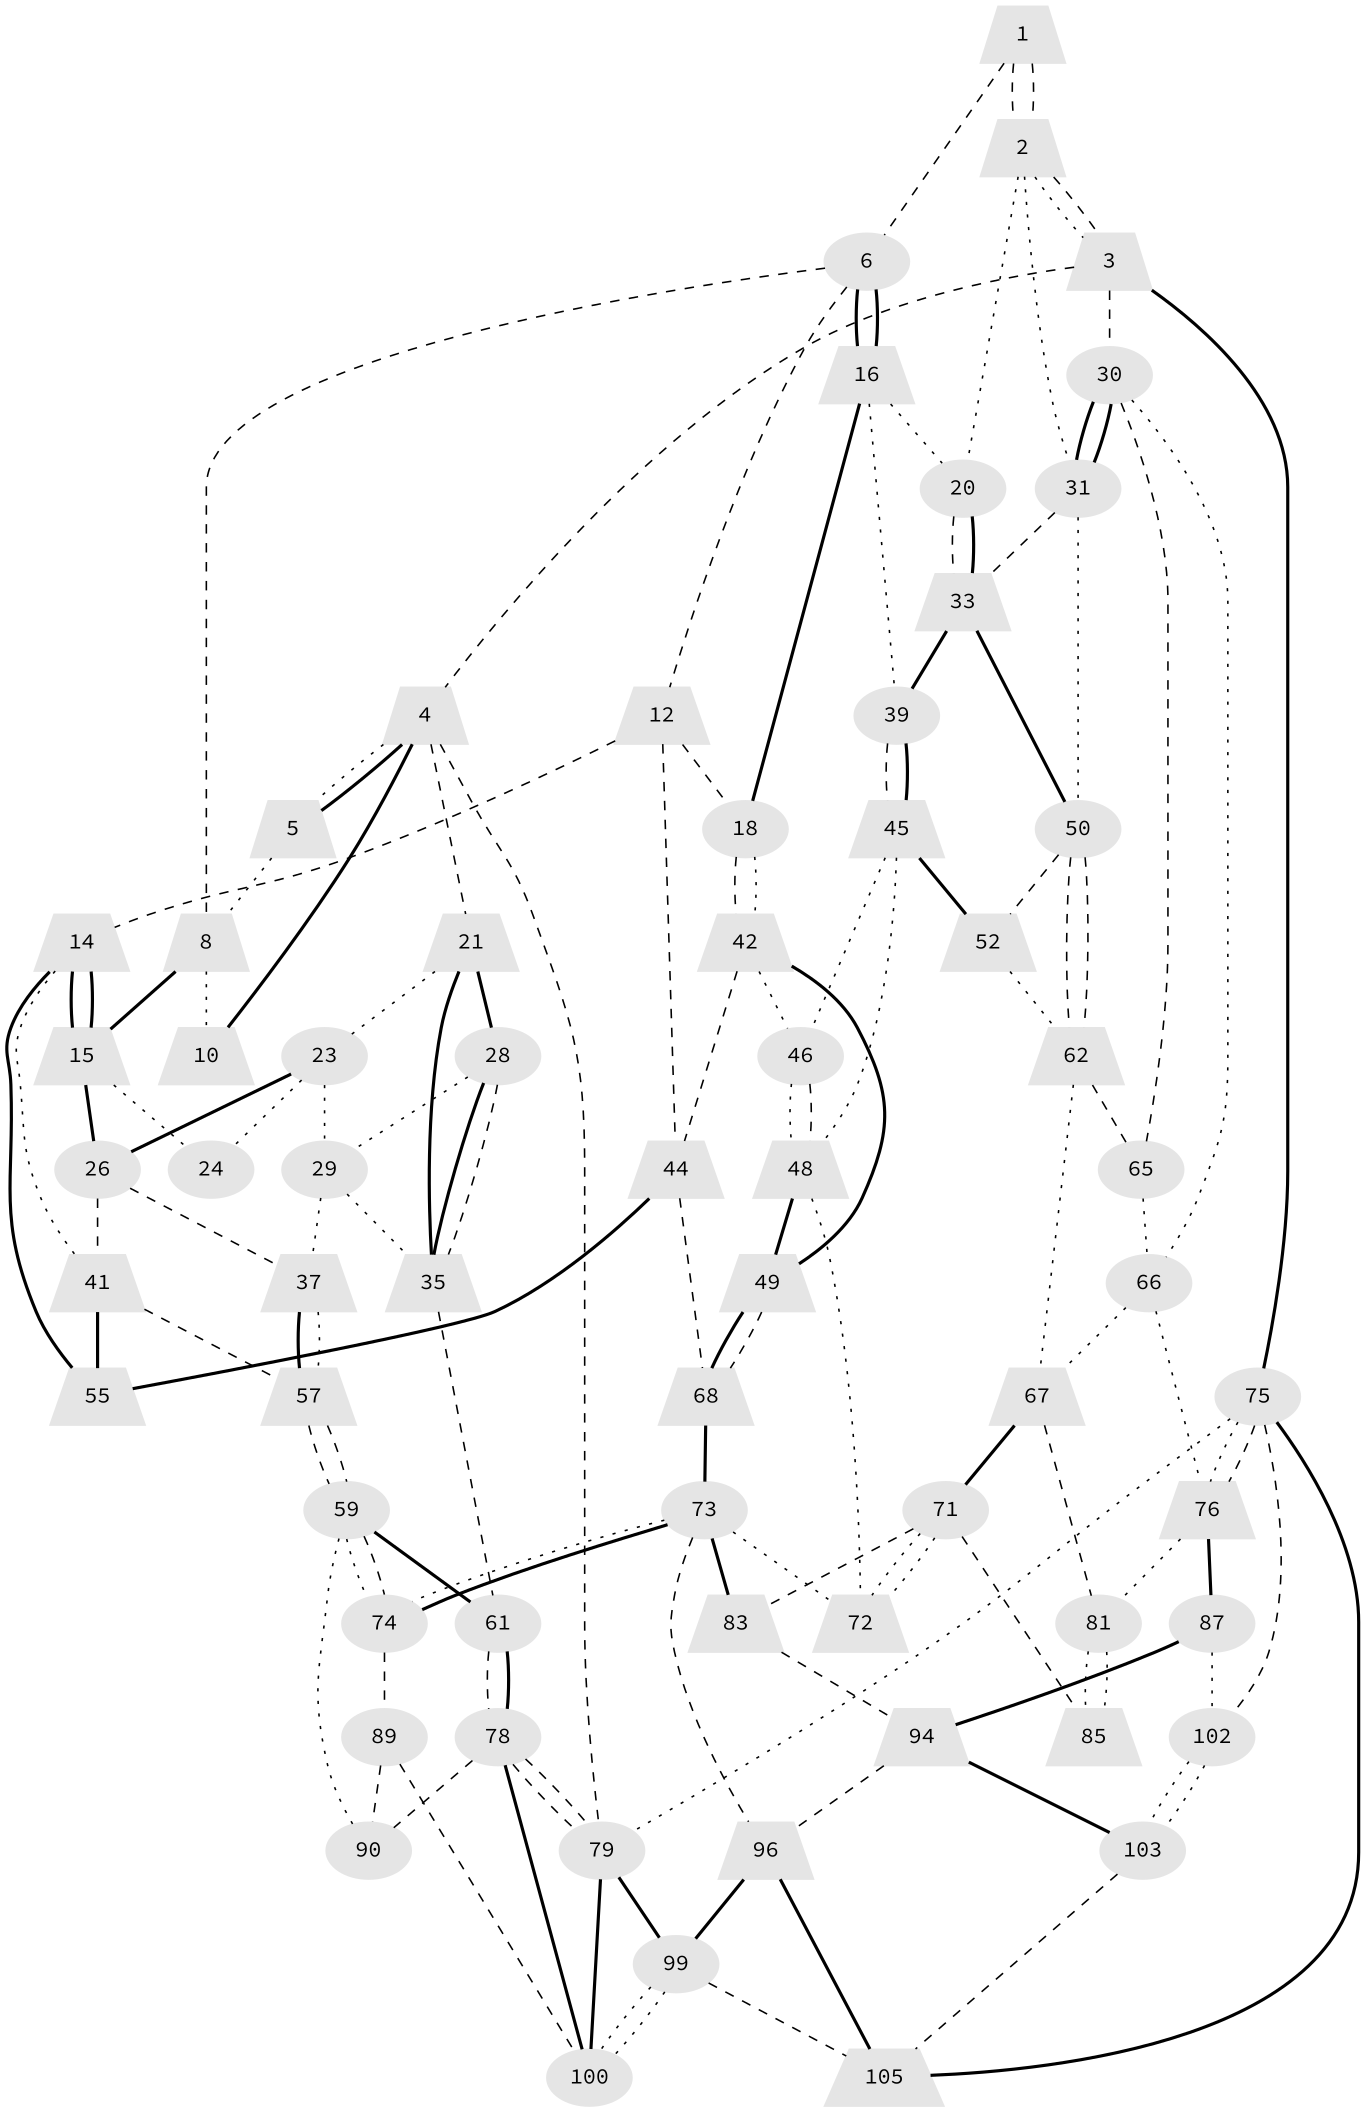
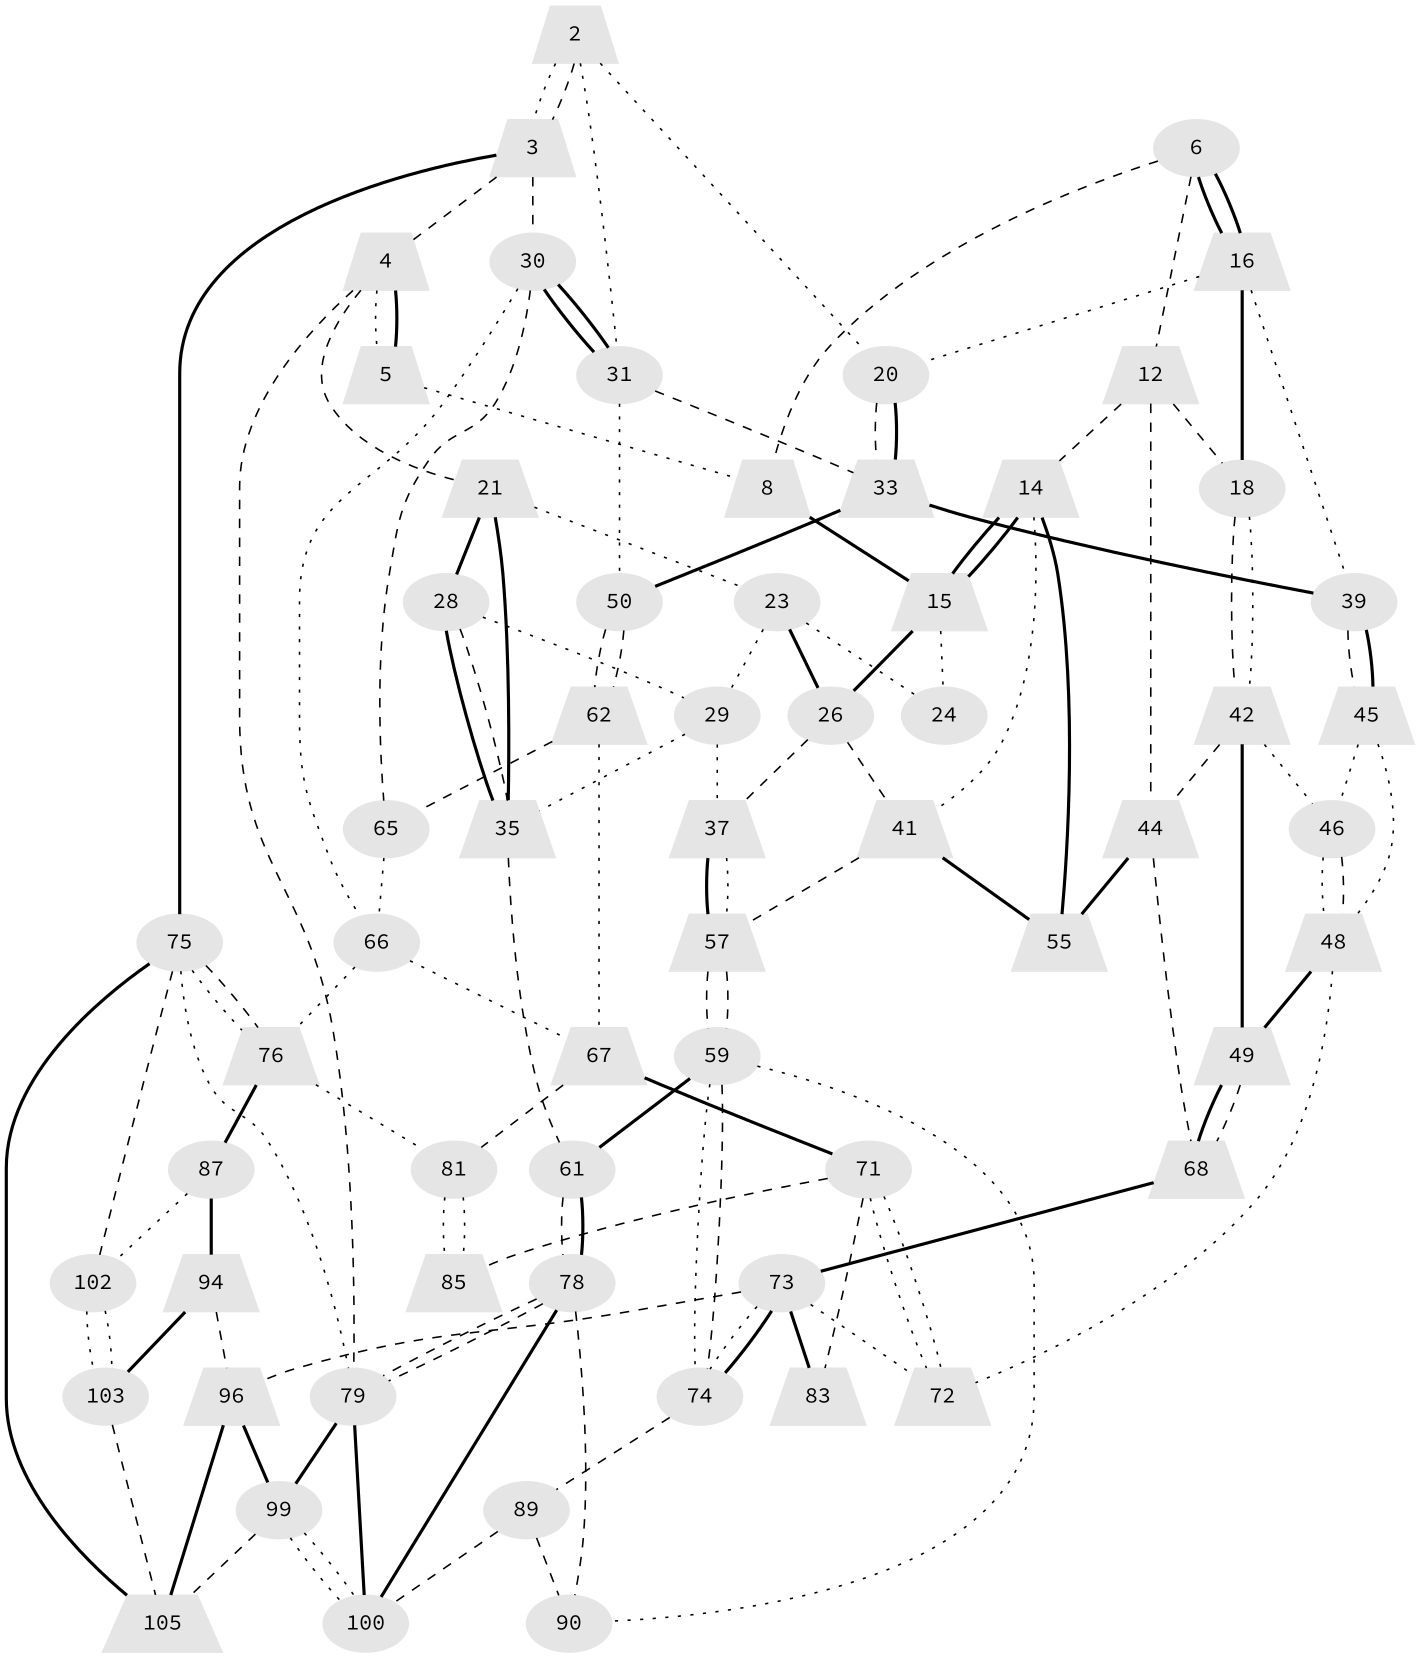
(1023, 35) -> none
(988, 943) -> none
(206, 1056) -> none
(836, 1685) -> none
